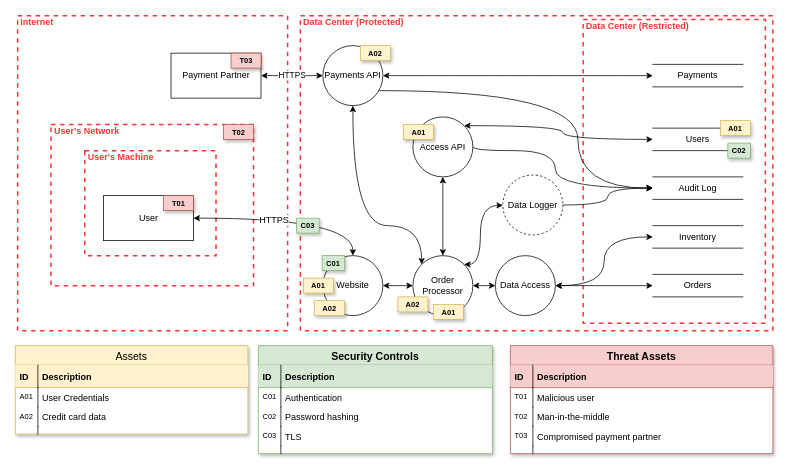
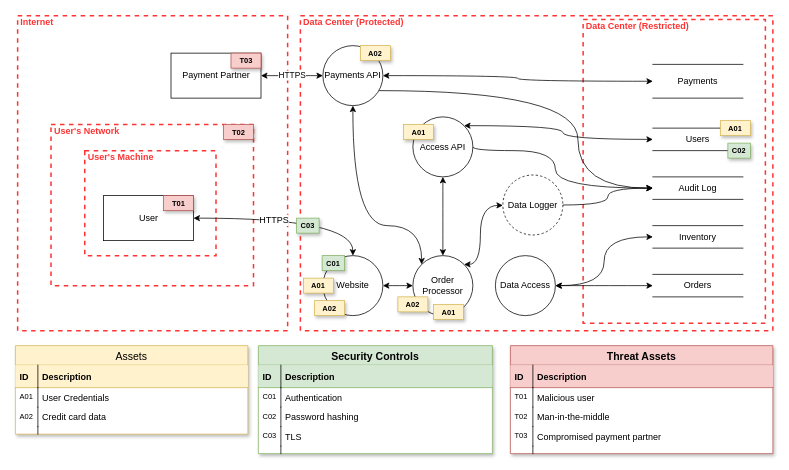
(698, 75) -> (698, 81)
(482, 285) -> none
